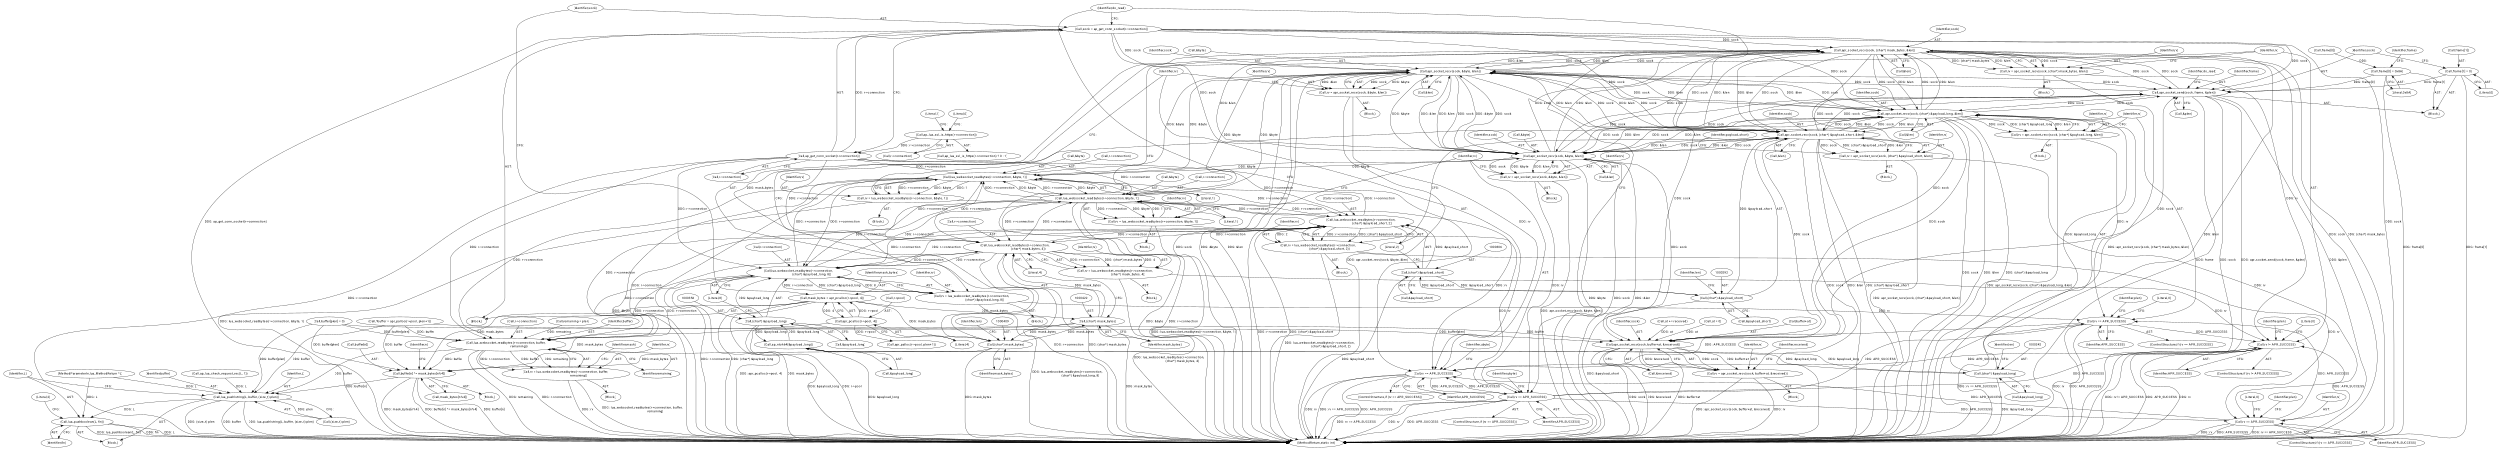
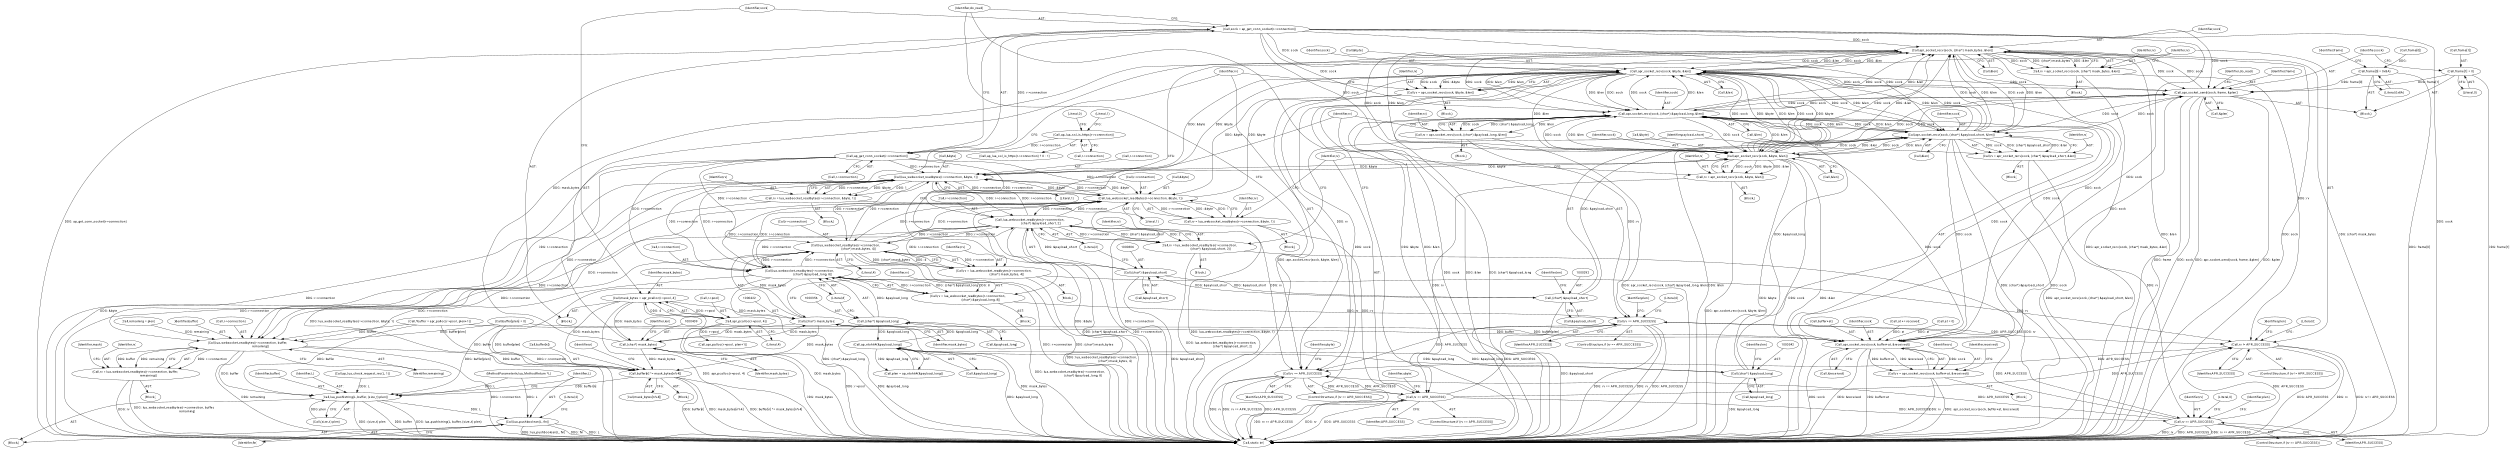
none -> (2155, 40)
none -> (914, 374)
(1316, 443) -> (1254, 443)
